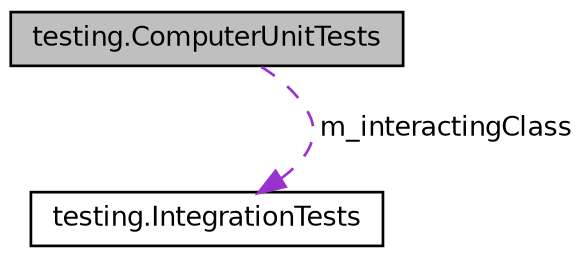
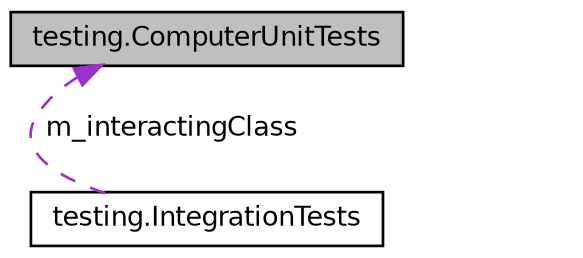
(310, 117) -> (33, 146)
